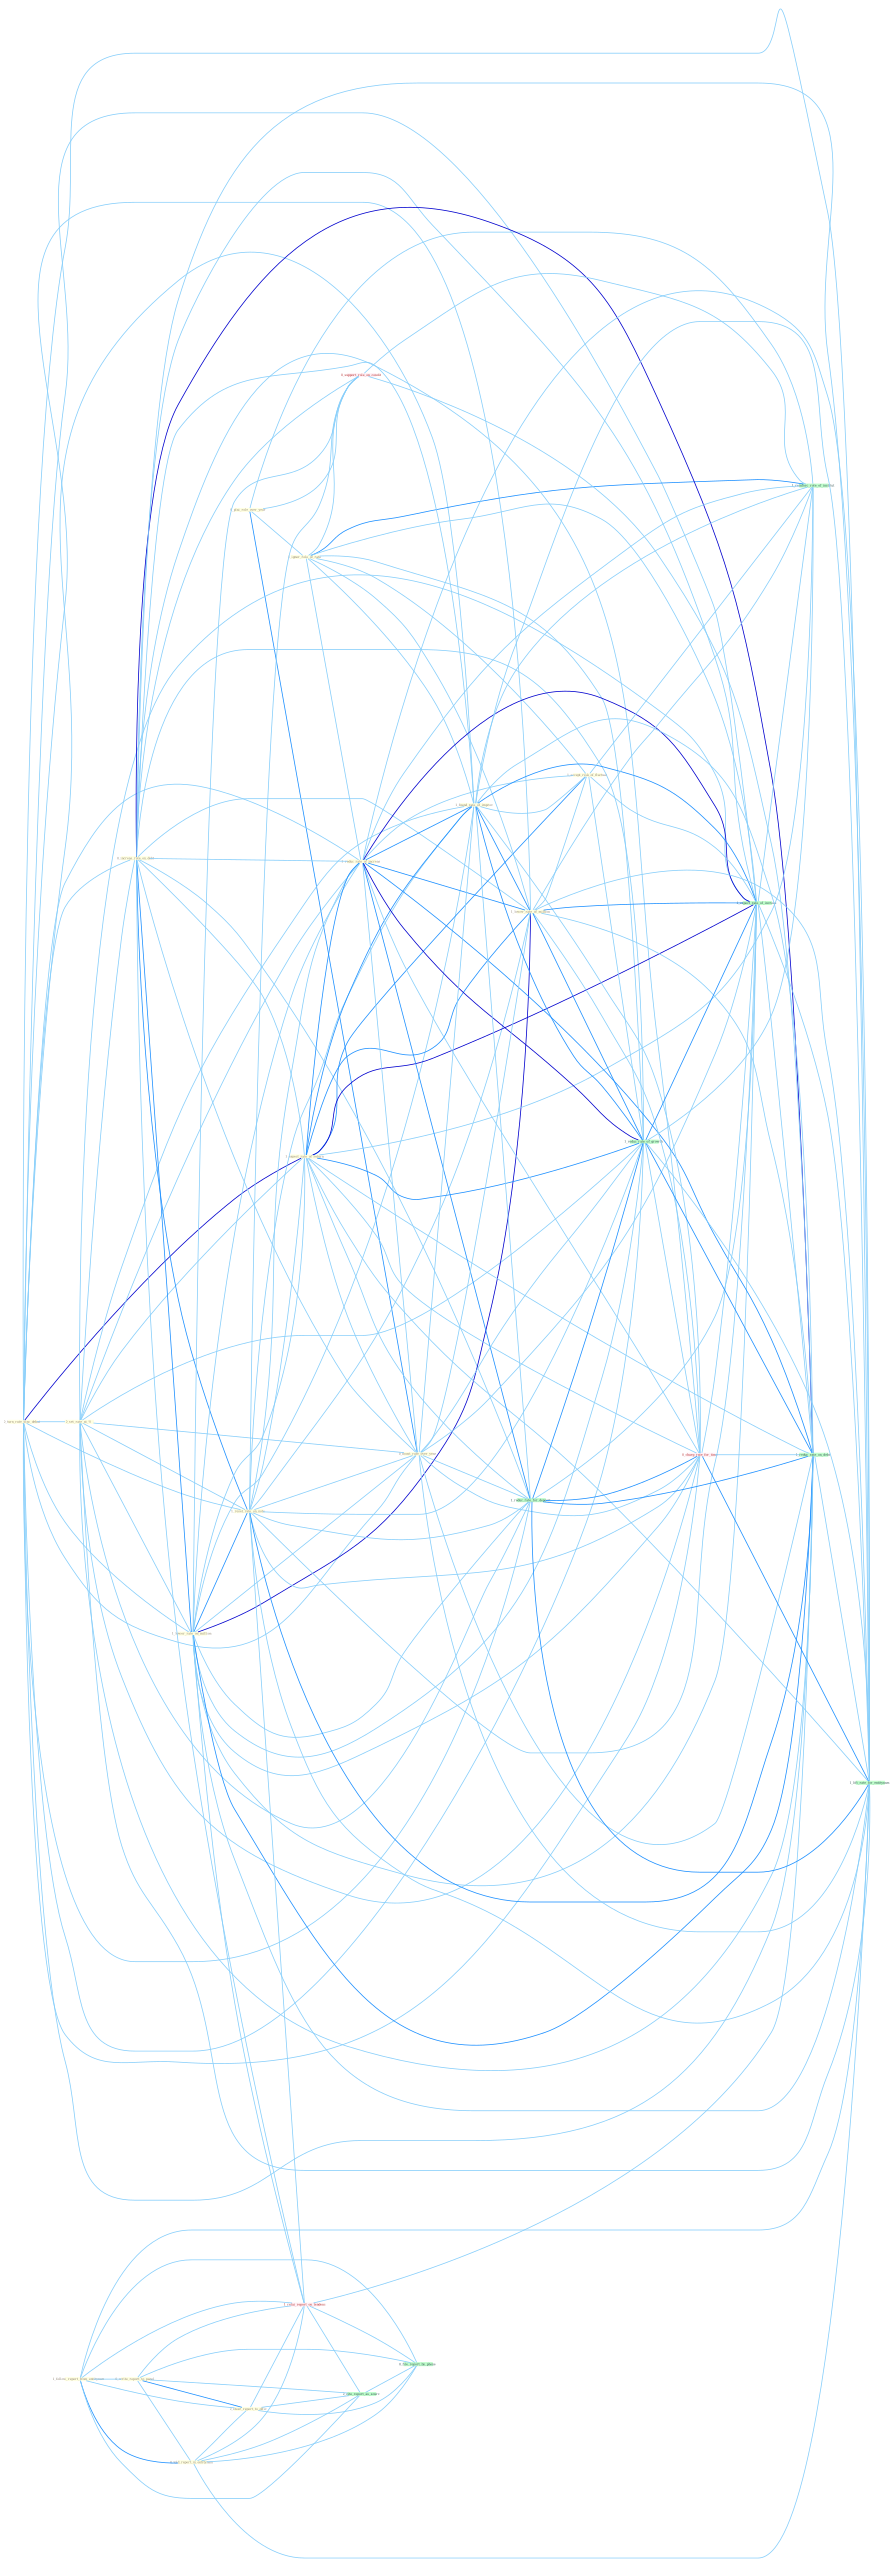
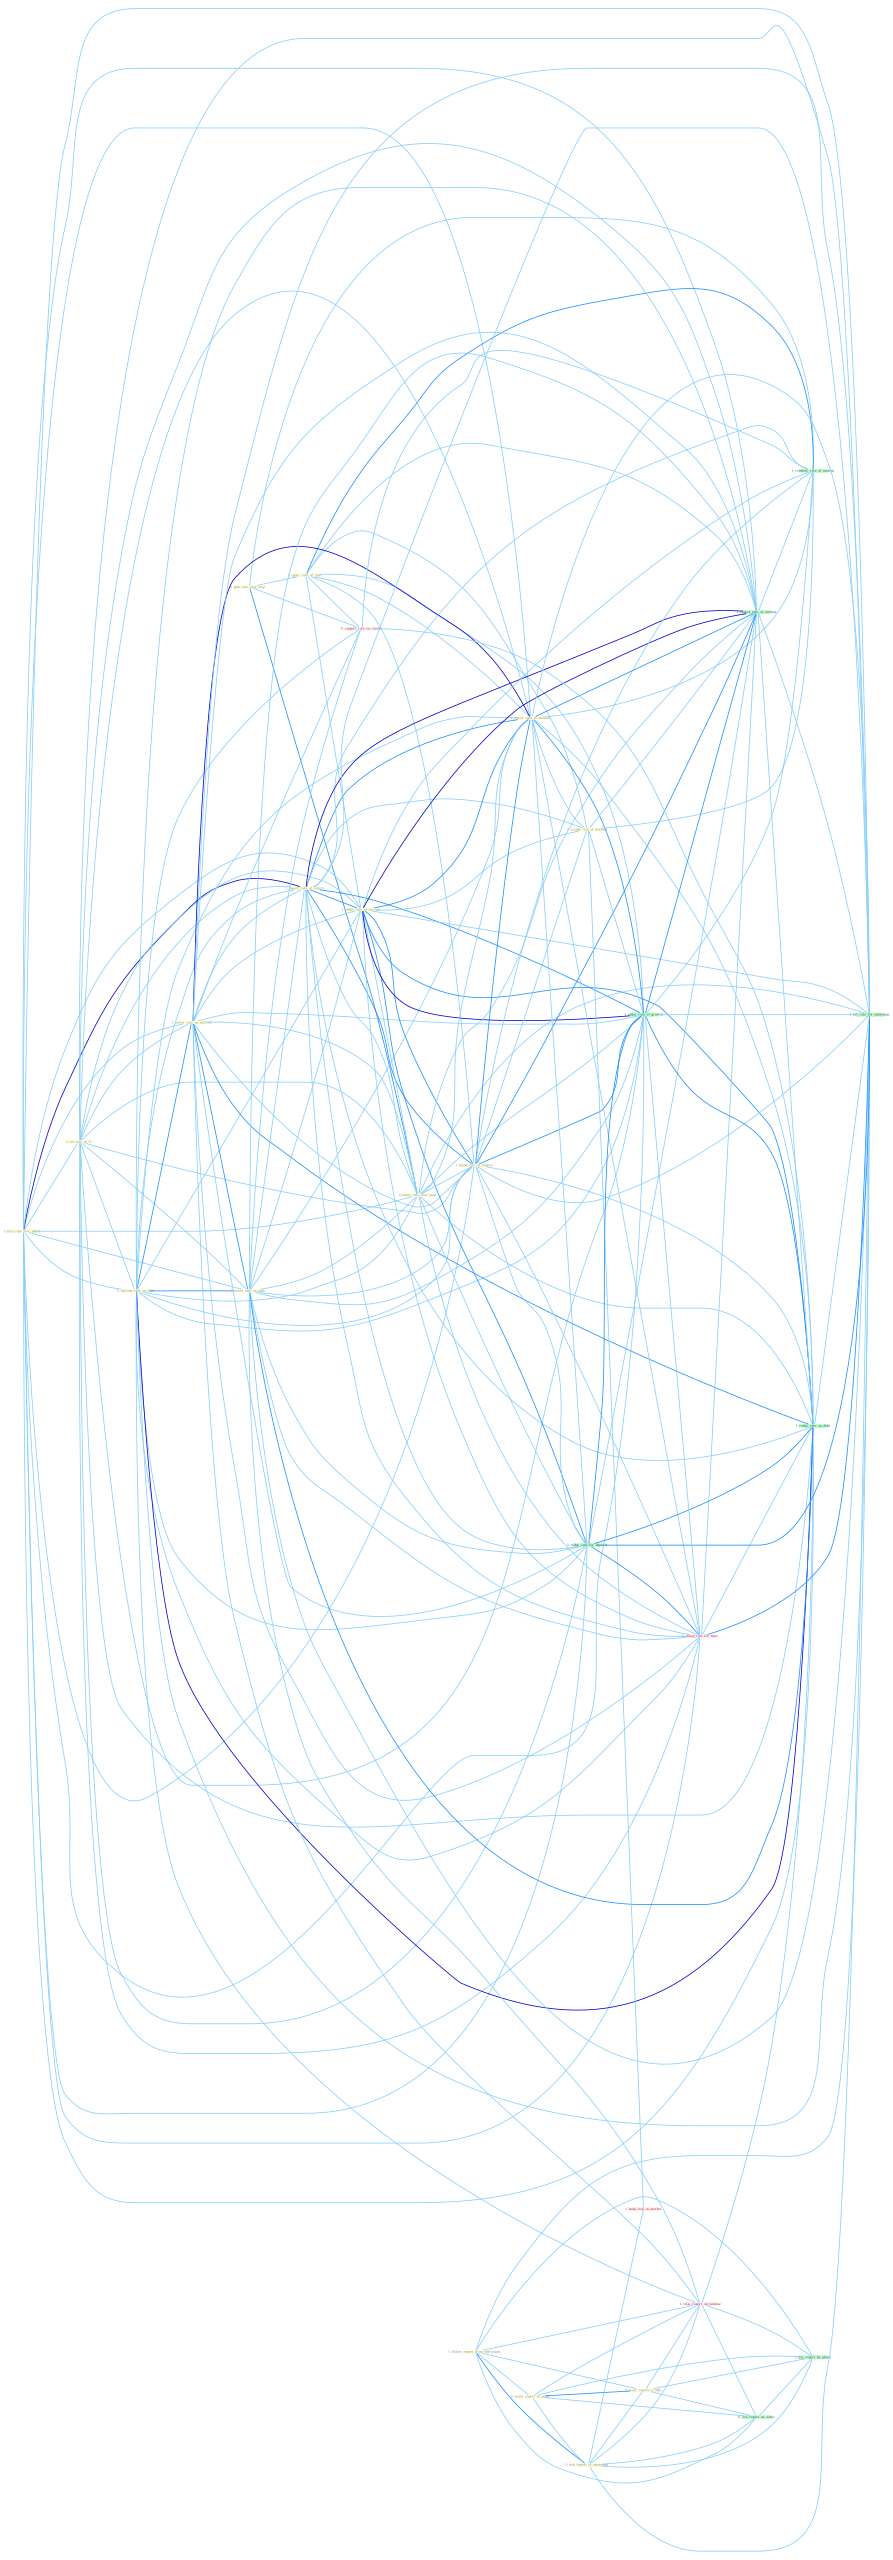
none -> (169, 438)
(415, 961) -> (417, 801)
none -> (558, 1111)
none -> (644, 2209)
